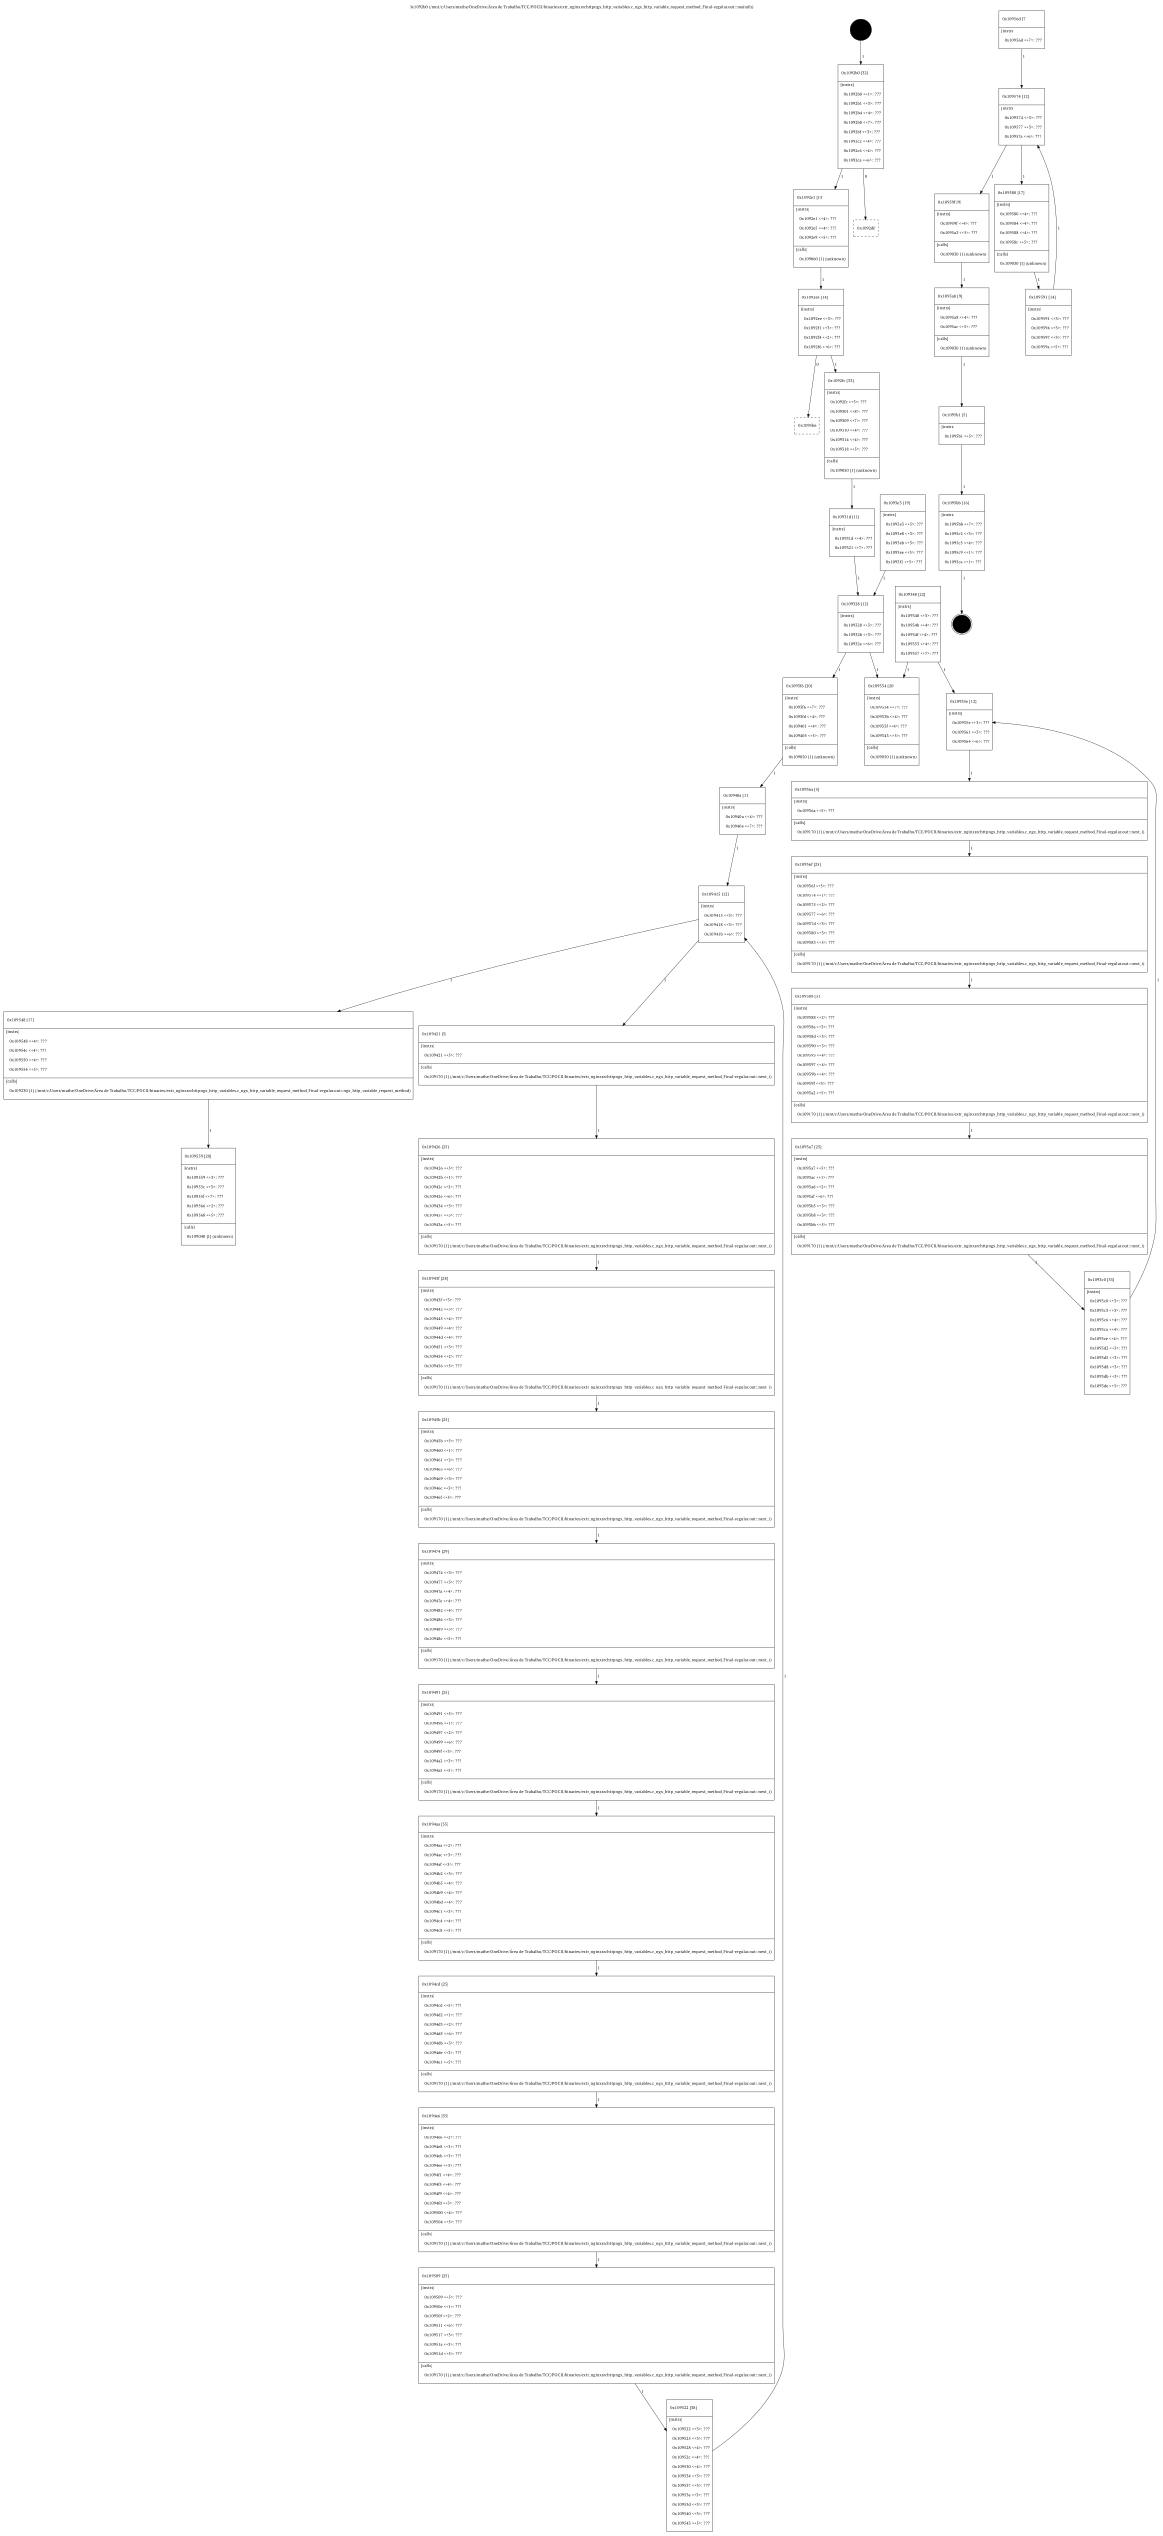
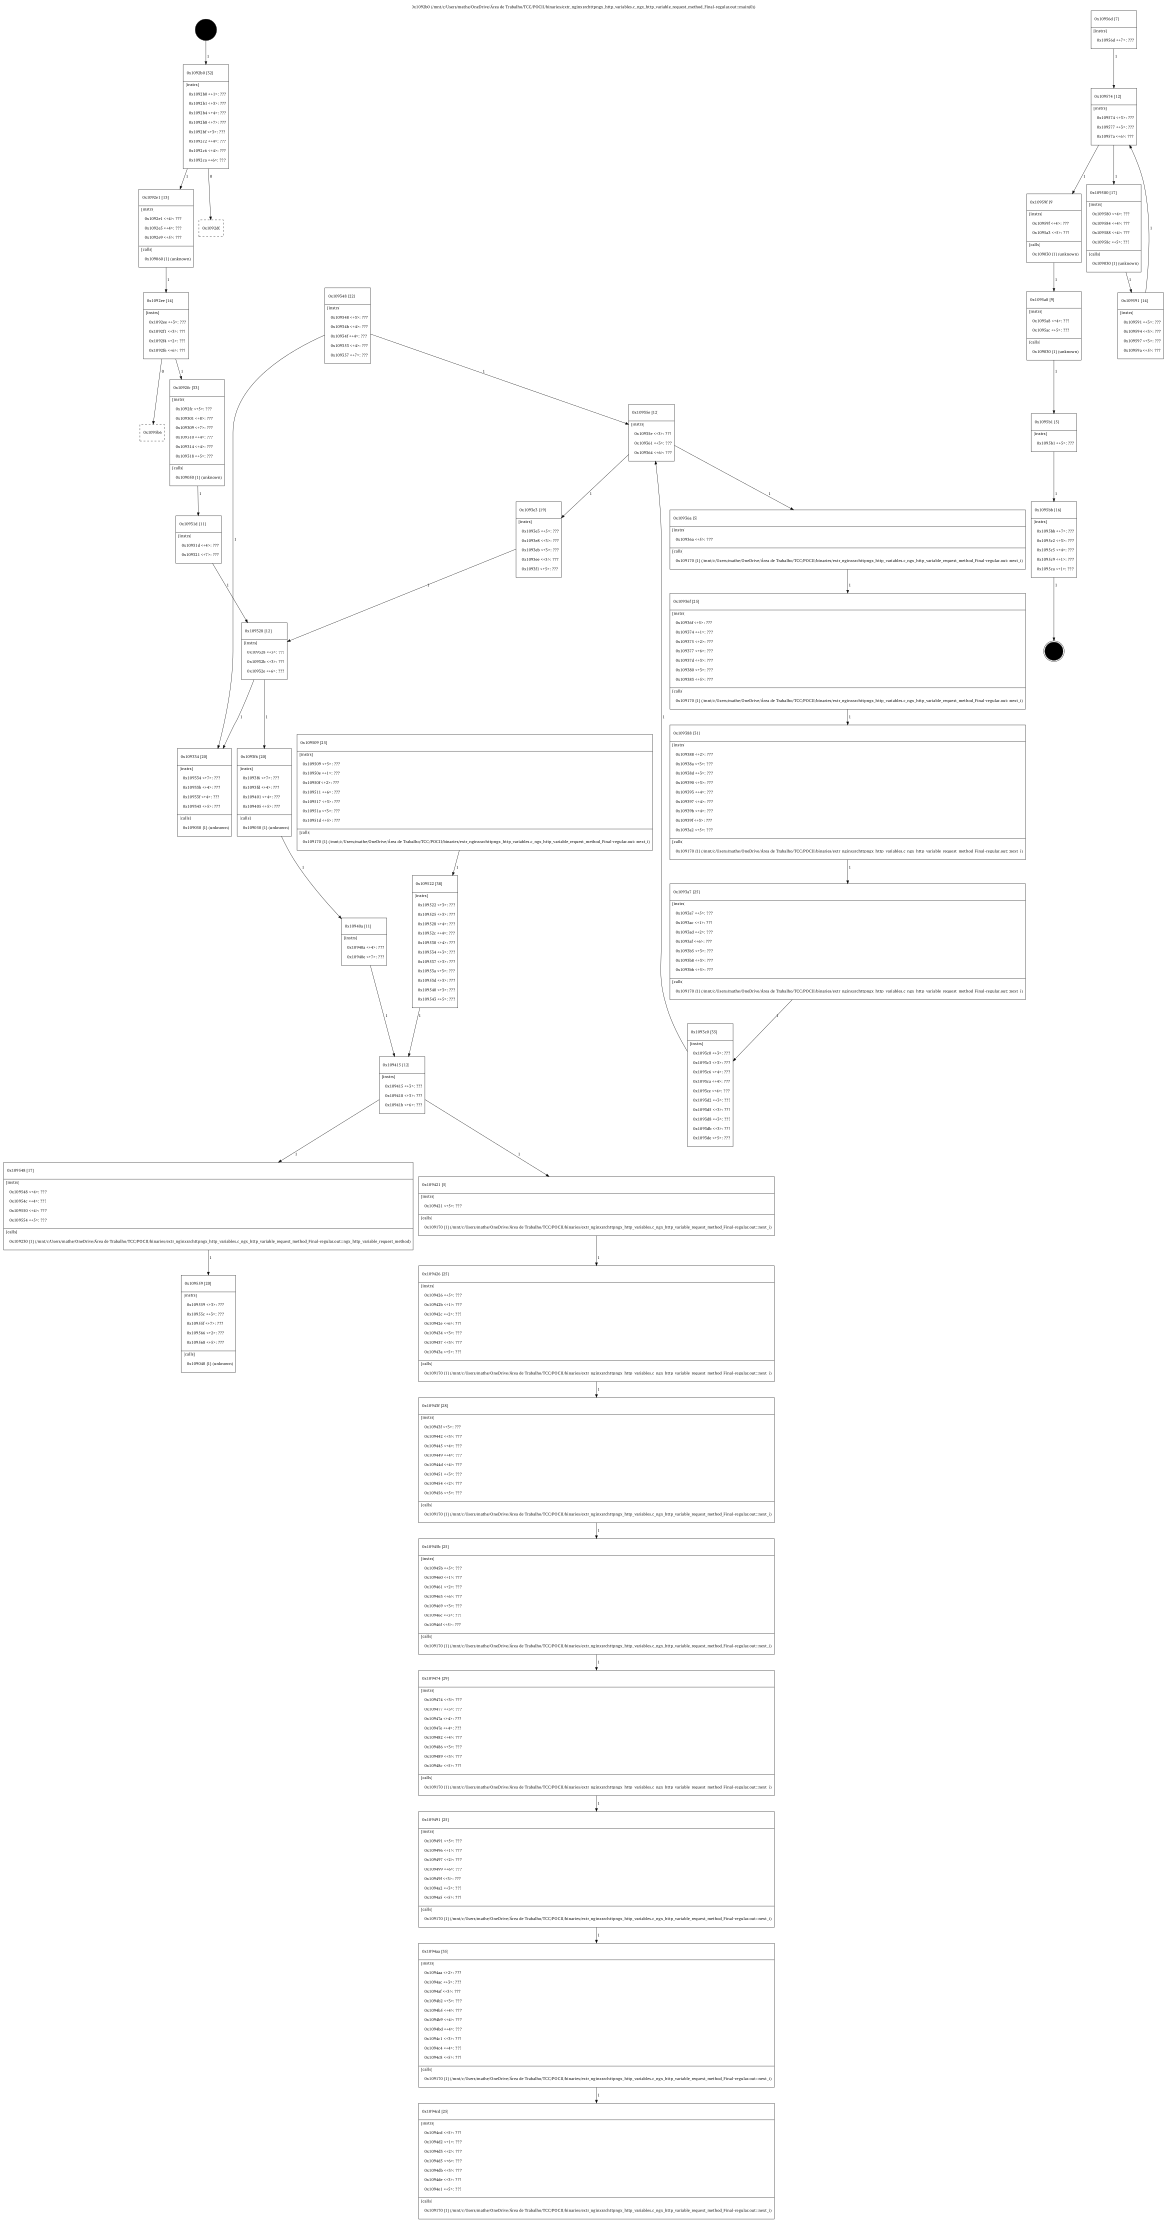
none -> (596, 485)
(596, 2180) -> none
